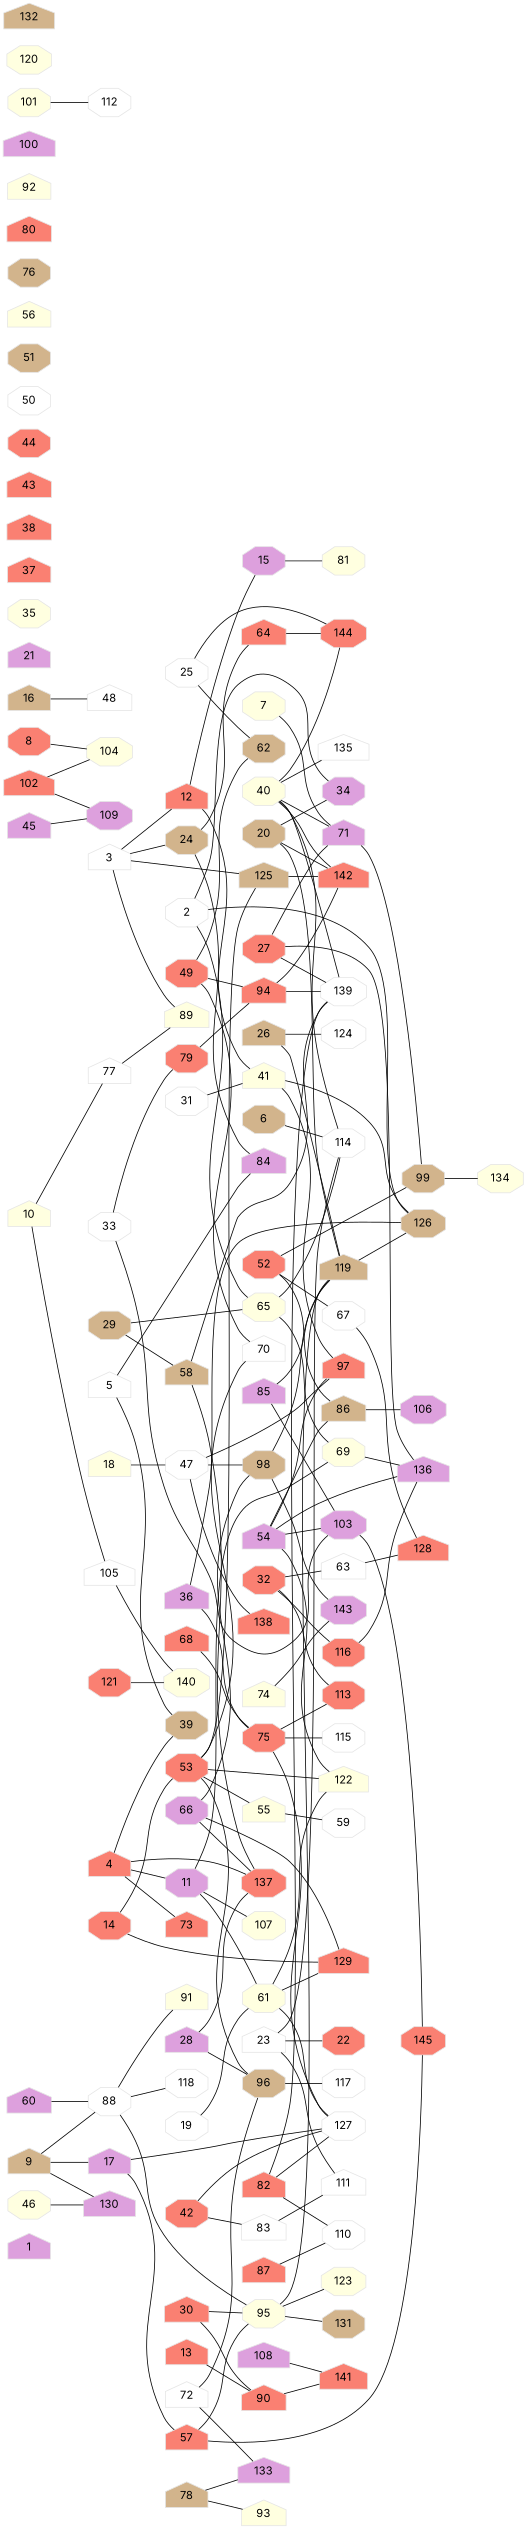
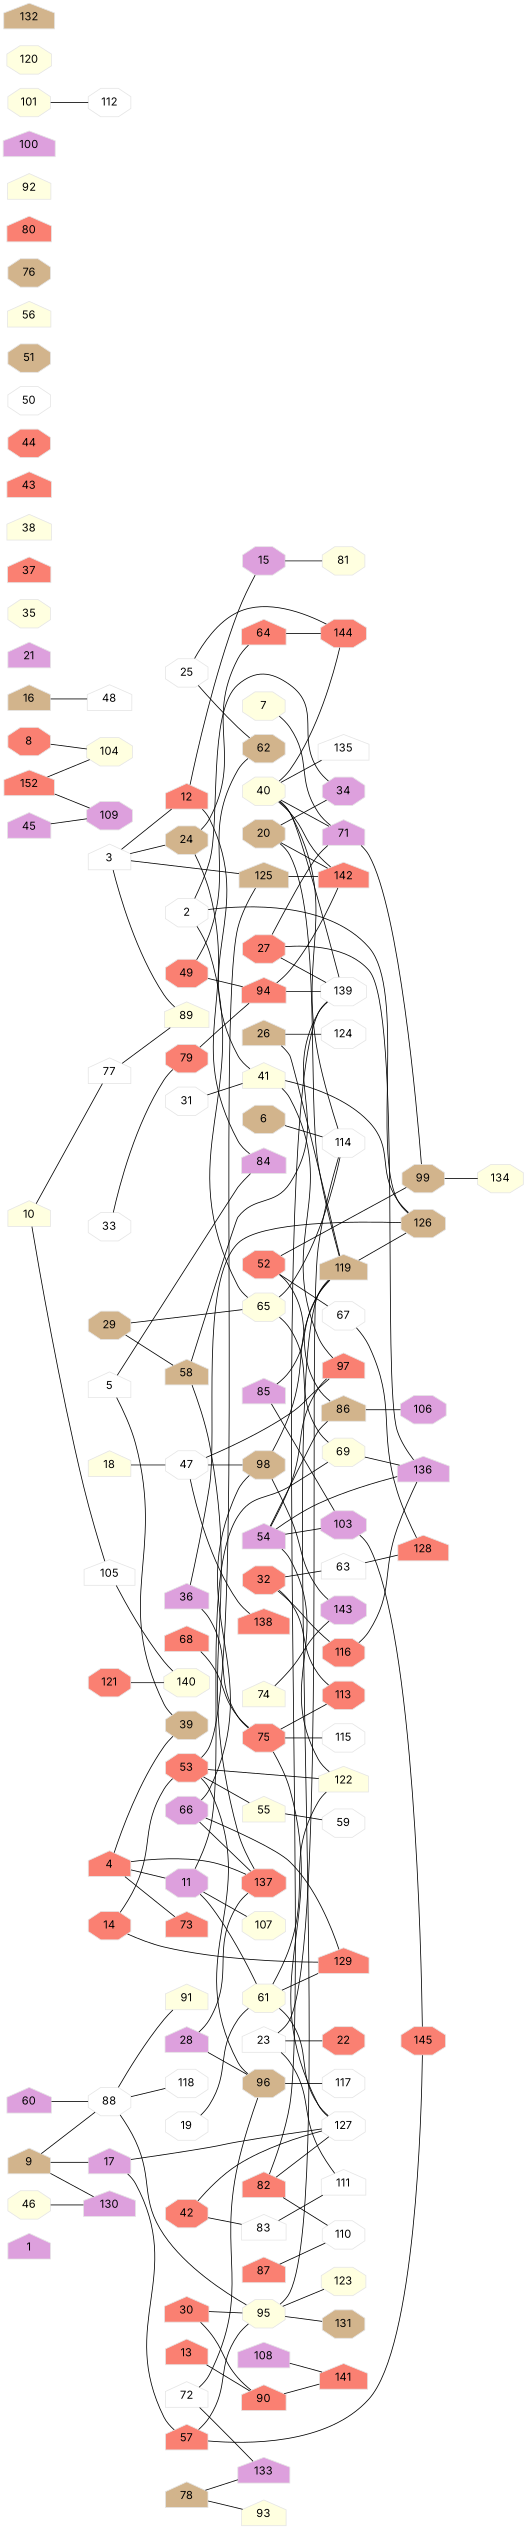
(29, 529) -> (29, 529)
(29, 784) -> (29, 784)
(264, 1350) -> none
(185, 1533) -> none
